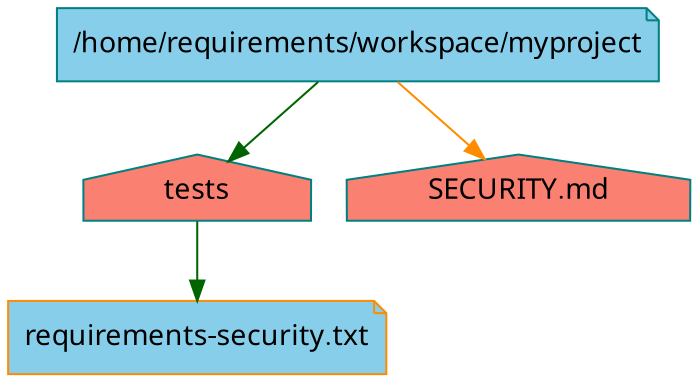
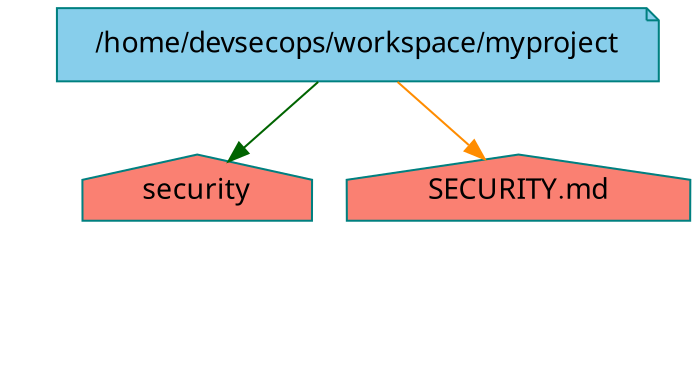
(358, 45) -> (358, 45)
(197, 191) -> (197, 191)
(197, 338) -> none
